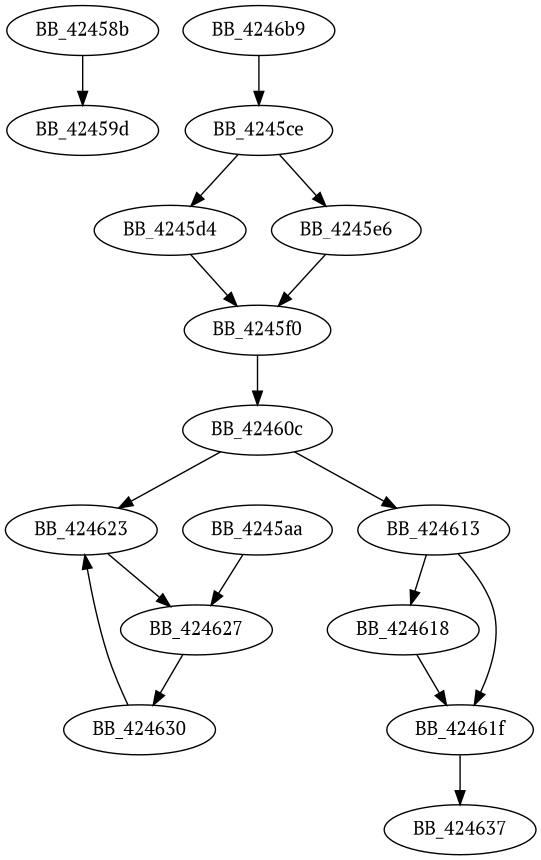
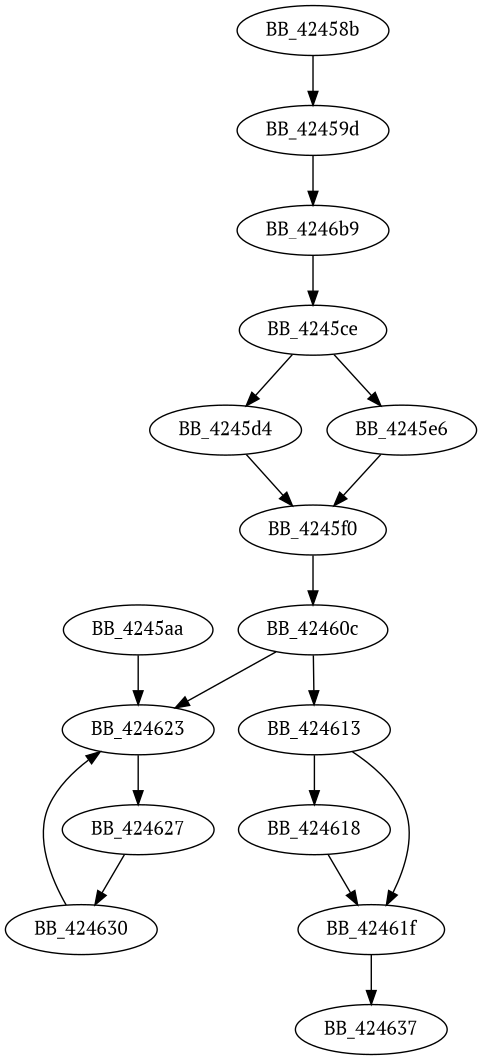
none -> (313, 174)
(231, 574) -> (138, 673)
